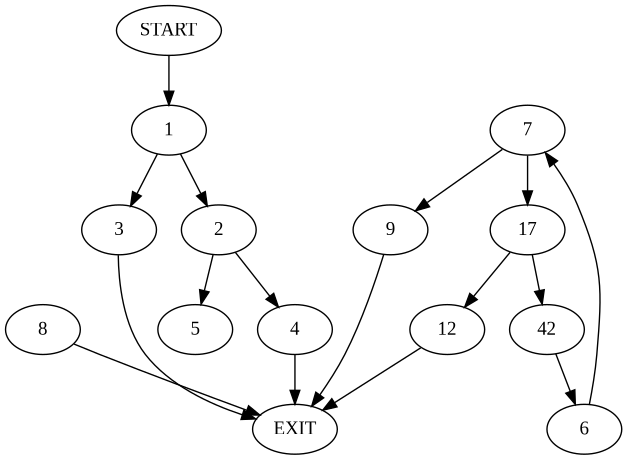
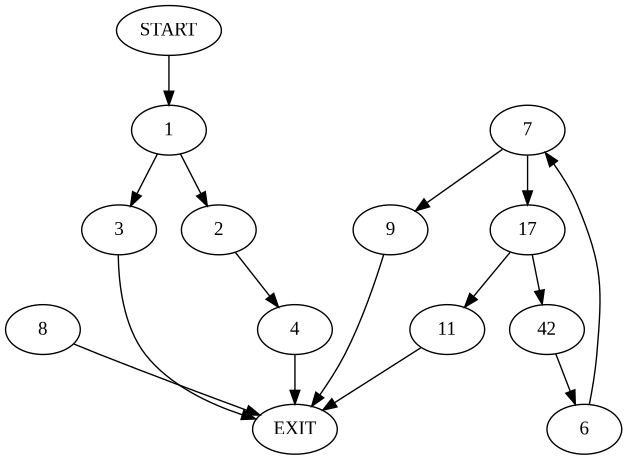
(195, 330) -> none
(447, 330) -> (447, 330)
